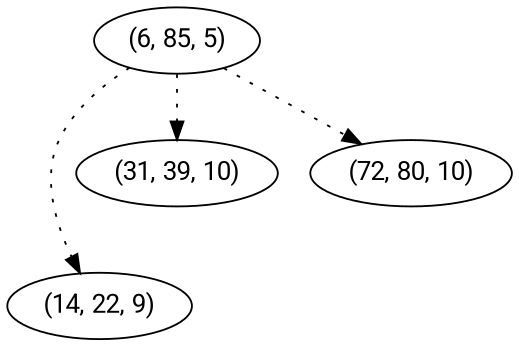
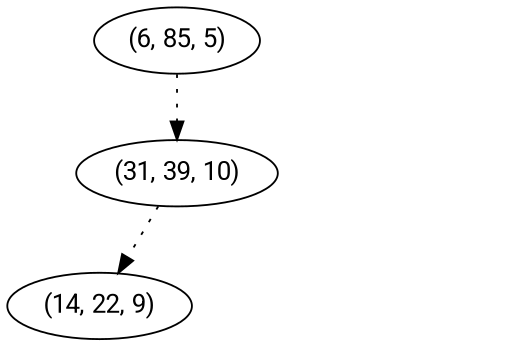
(56, 149) -> (143, 232)
(411, 173) -> none
